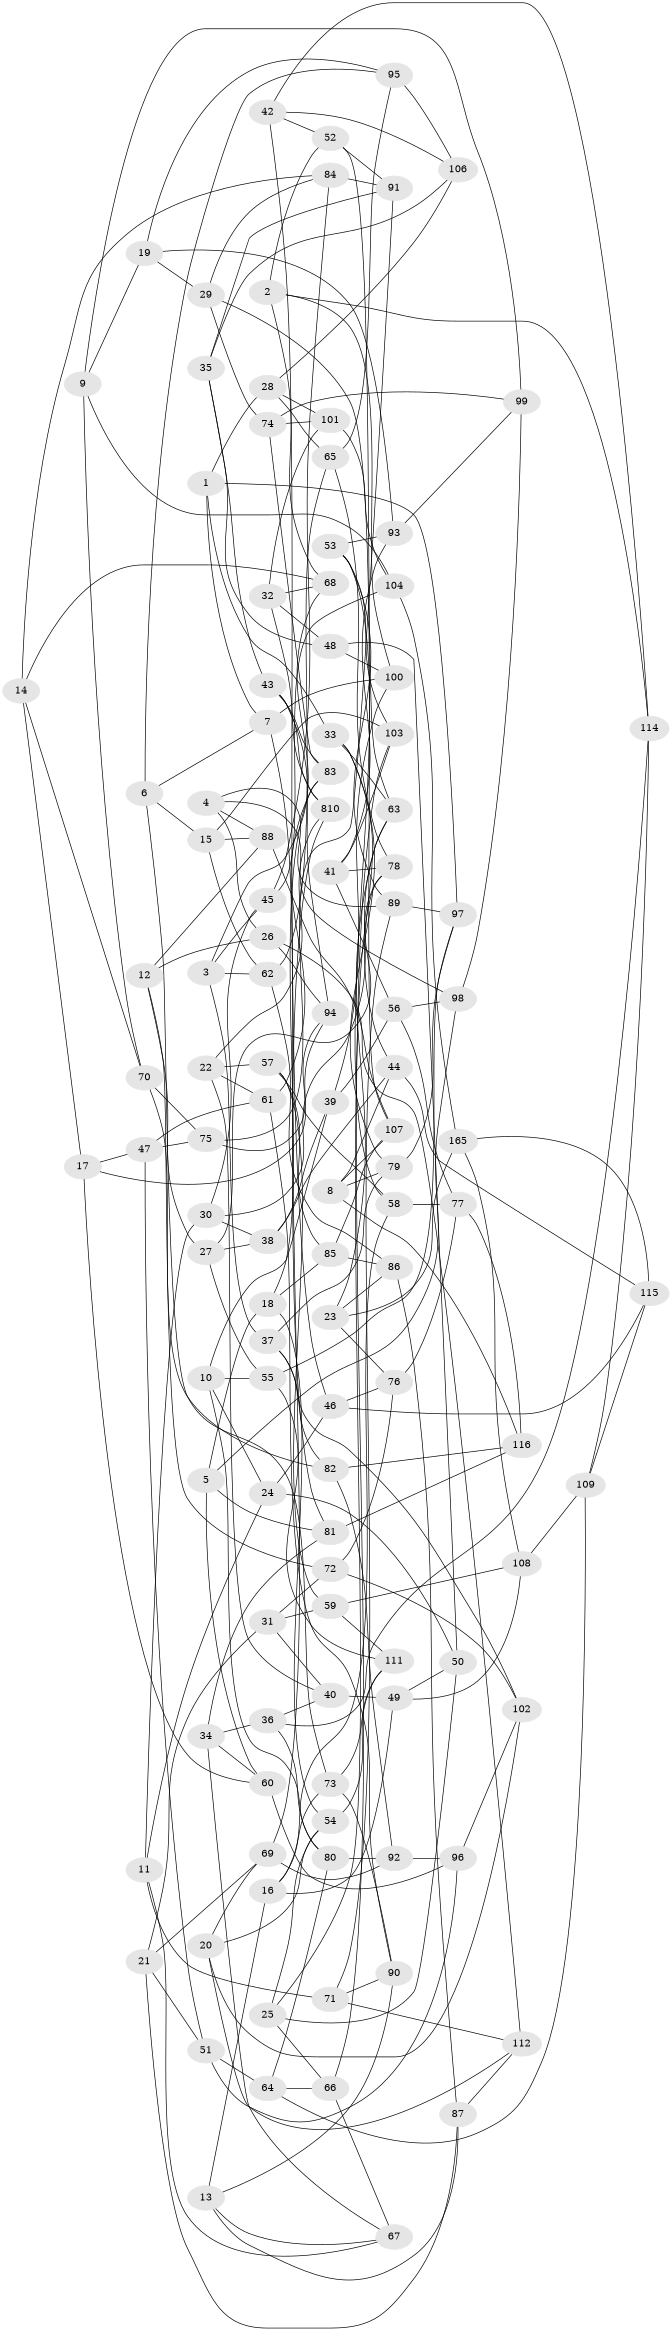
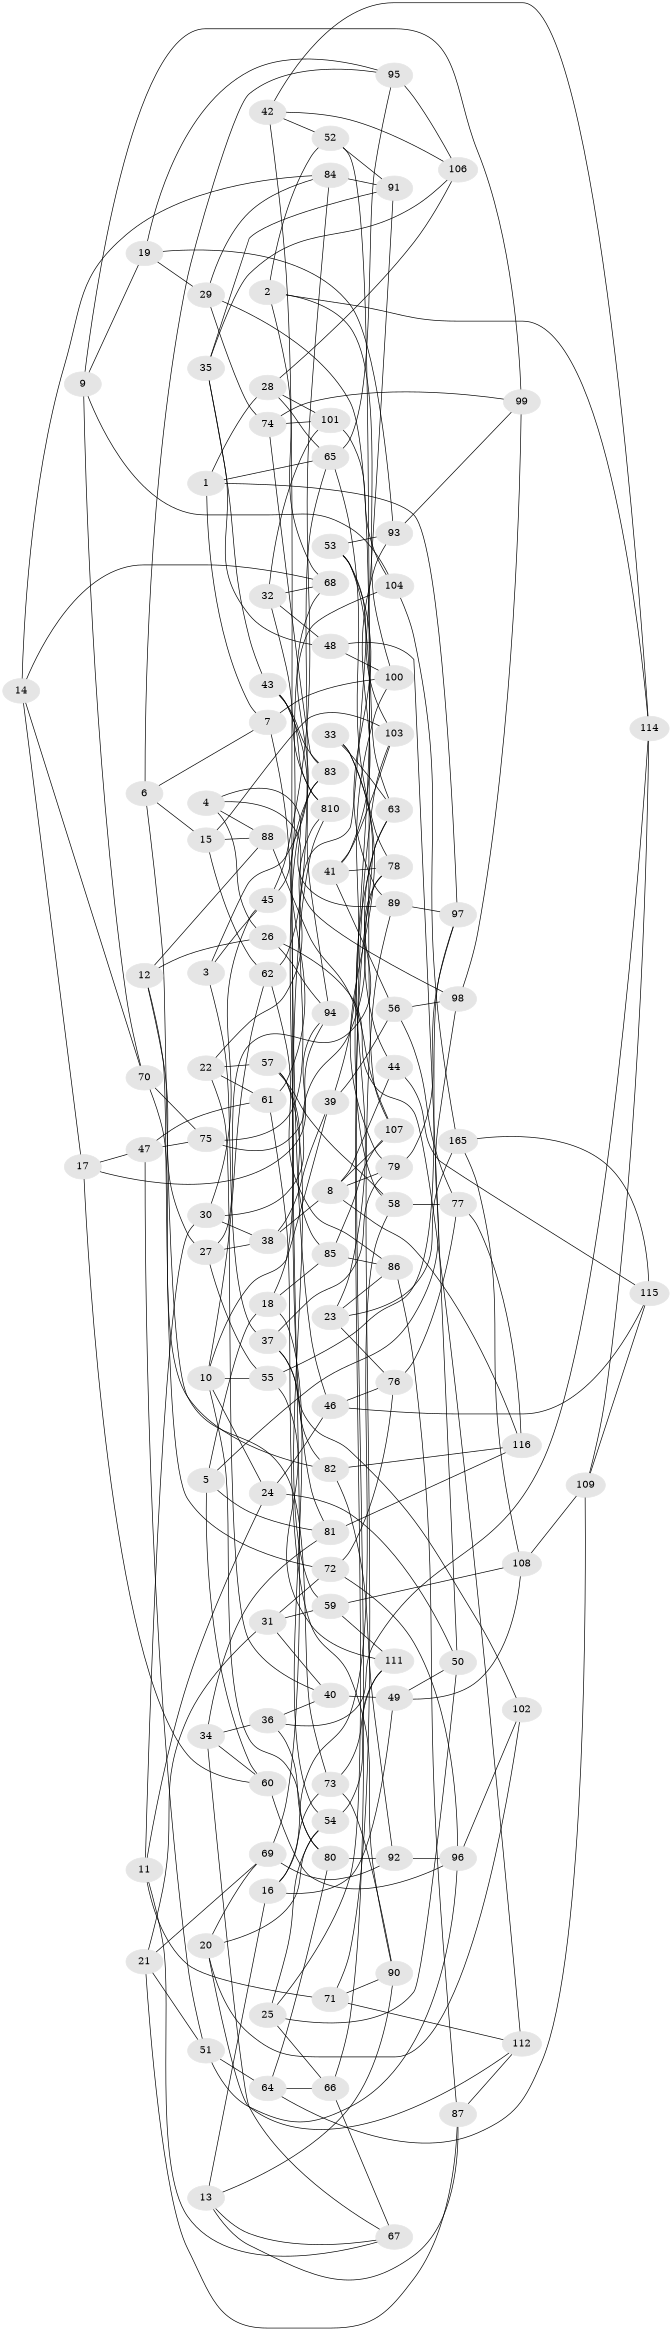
(241, 623) -> (268, 470)
(237, 974) -> (238, 1128)
(327, 1151) -> (299, 1216)
(445, 1620) -> (438, 1702)
